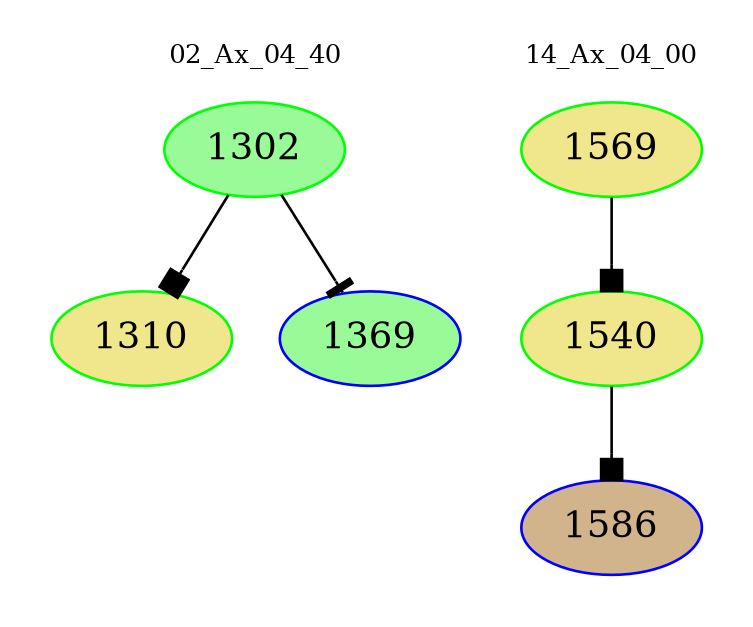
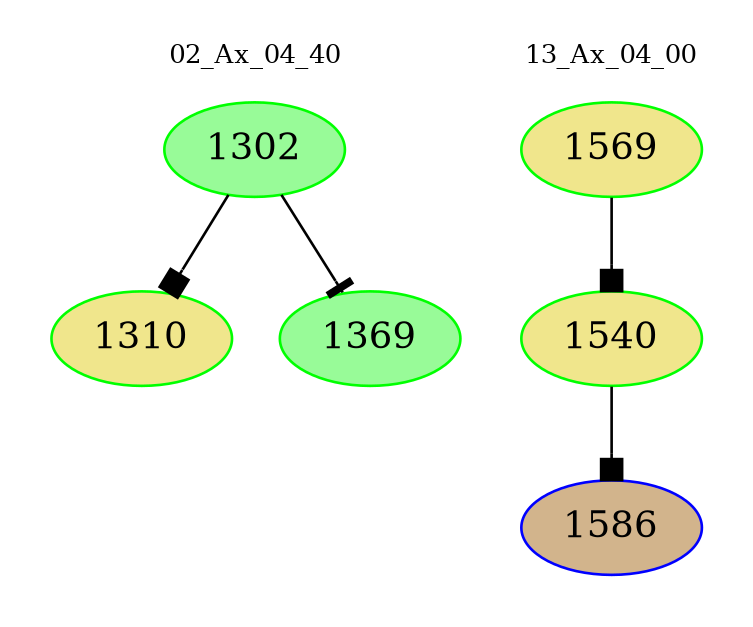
(612, 56) -> (612, 56)
(370, 339) -> (370, 339)
